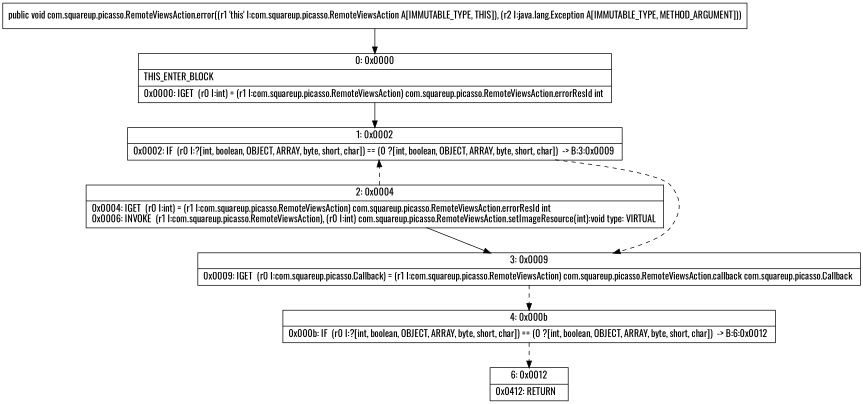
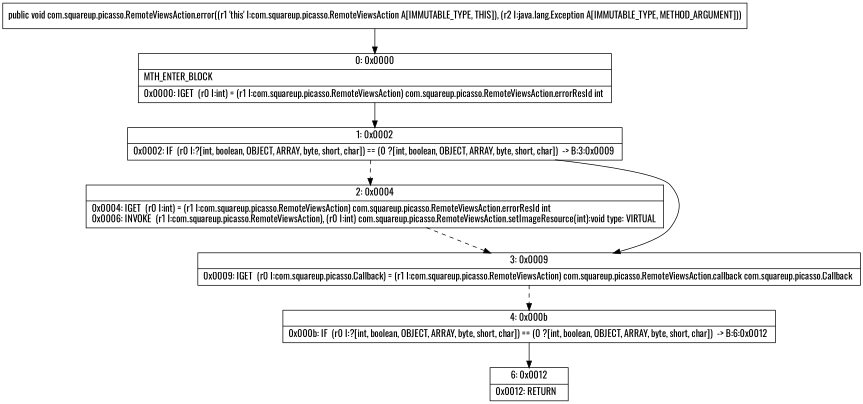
(179, 77) -> (178, 77)
(380, 176) -> (370, 169)
(664, 181) -> (664, 181)
(455, 239) -> (455, 239)
(529, 352) -> (529, 352)
(529, 392) -> (529, 392)
